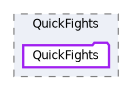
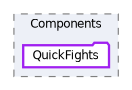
(66, 25) -> (66, 25)
